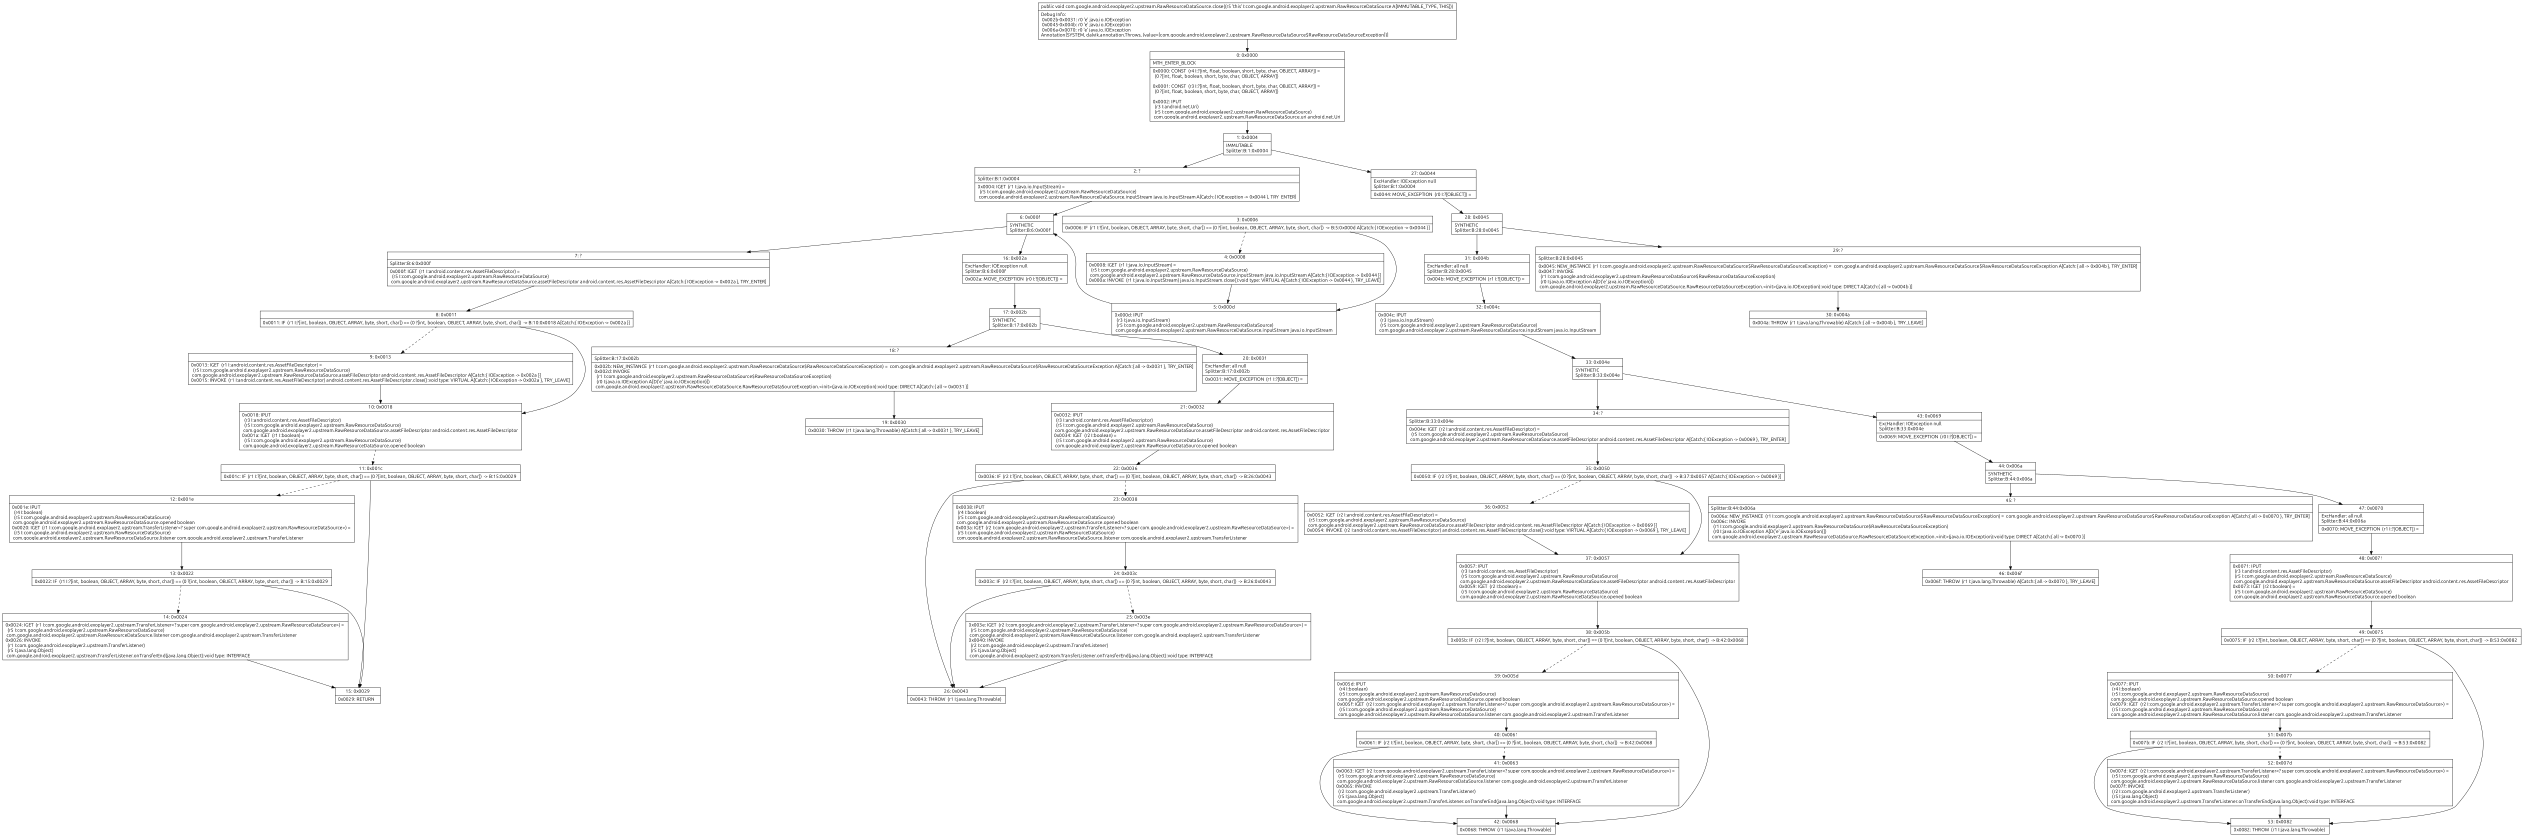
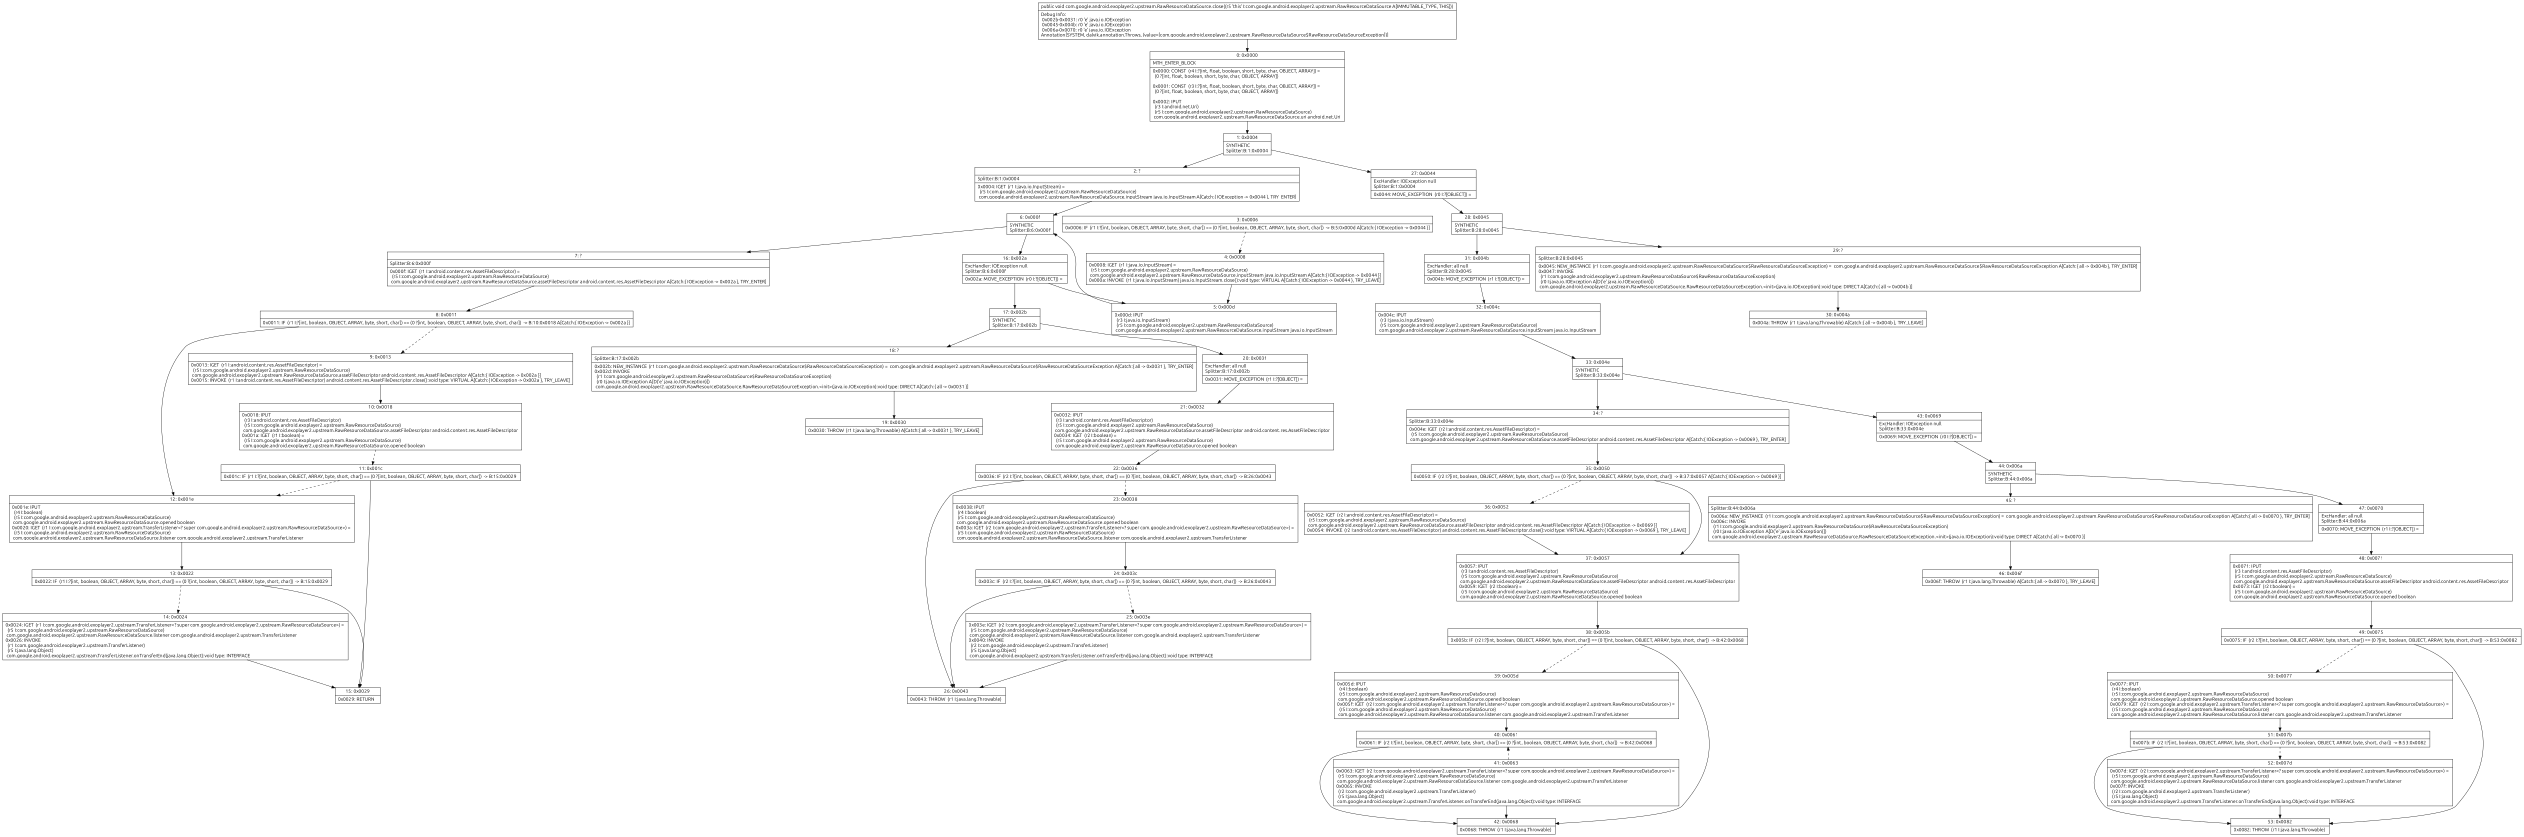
(1239, 146) -> (1238, 146)
(1396, 274) -> (1083, 294)
(585, 367) -> (175, 362)
(1504, 751) -> (1508, 755)
